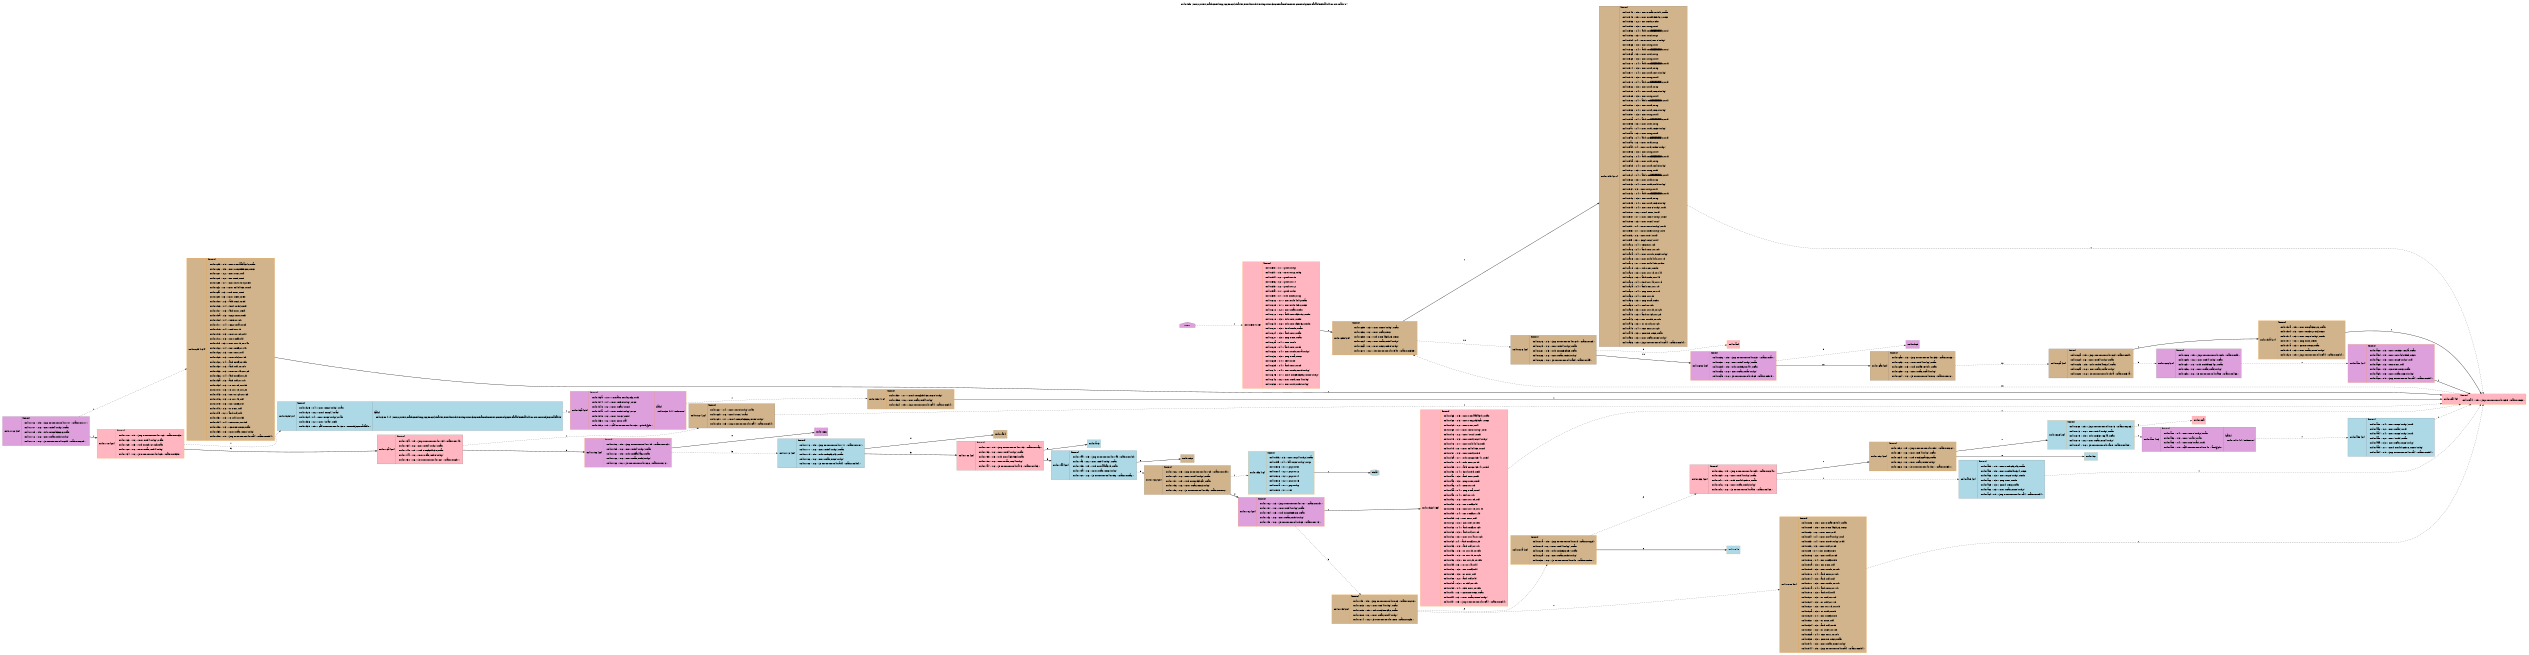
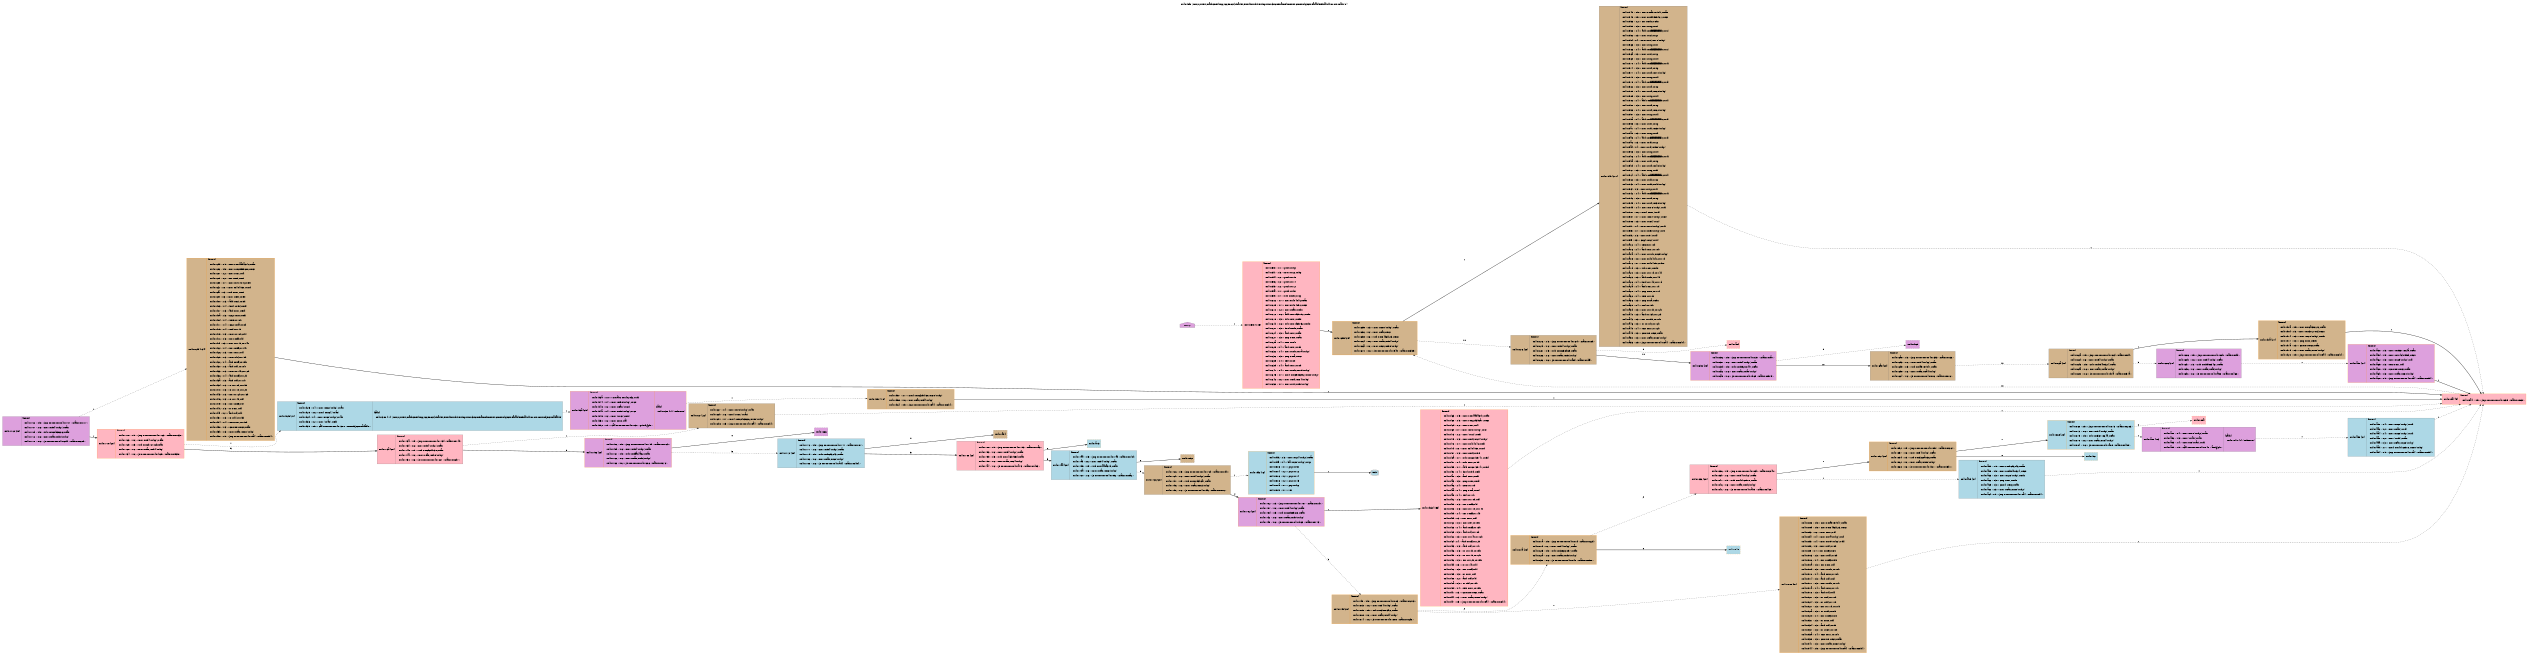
(1187, 325) -> (1187, 325)
(1375, 473) -> (1375, 473)
